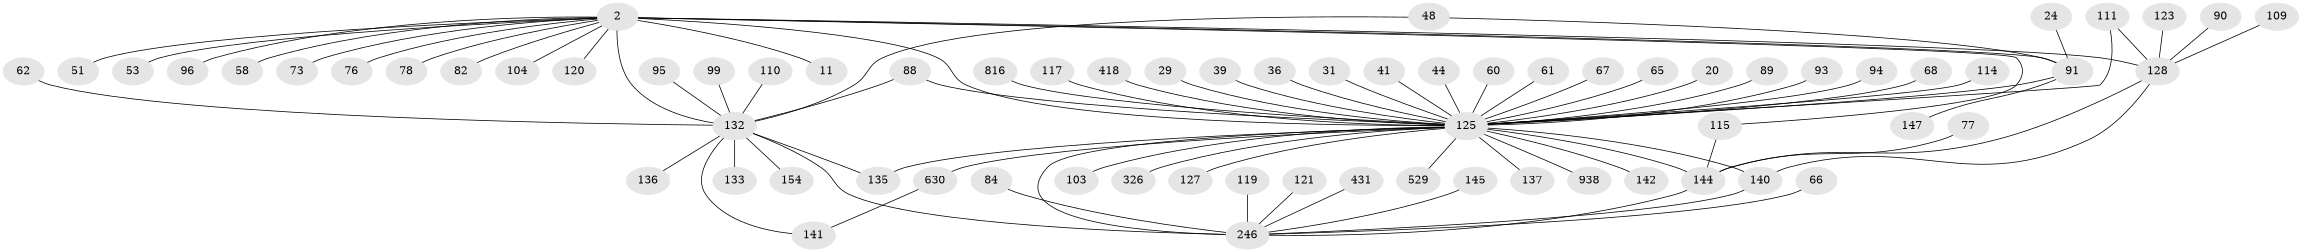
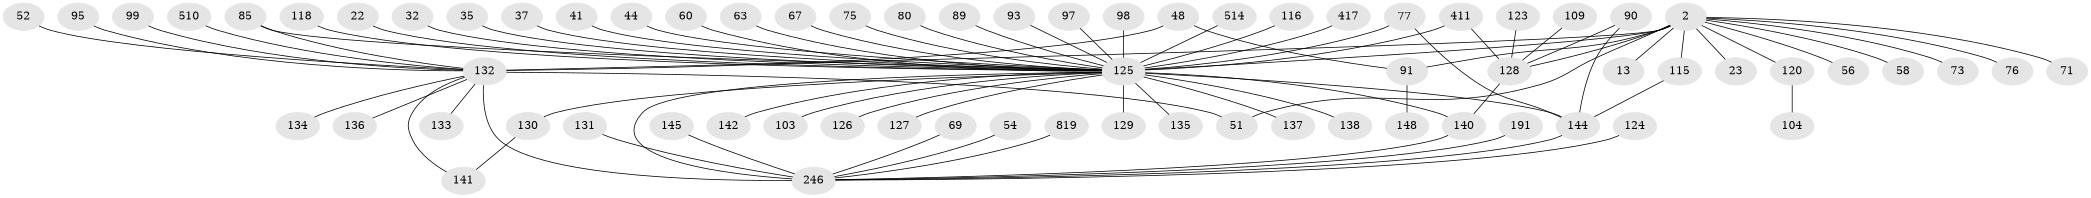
(2051, 17) -> none
(2107, 17) -> (1461, 17)
(568, 44) -> (1792, 99)
(24, 71) -> (24, 17)
(133, 71) -> (1736, 71)
(188, 71) -> (1848, 71)
(406, 71) -> (2067, 71)
(461, 71) -> none
(770, 71) -> (189, 17)
(827, 71) -> (1624, 71)
(910, 71) -> (245, 17)
(995, 71) -> (1292, 17)
(1052, 71) -> (1349, 17)
(1109, 71) -> (302, 17)
(1165, 71) -> (358, 17)
(1220, 71) -> (413, 17)
(1275, 71) -> (467, 17)
(1330, 71) -> (522, 17)
(1548, 71) -> (741, 17)
(1658, 71) -> (850, 17)
(1712, 71) -> (905, 17)
(1877, 71) -> (1069, 17)
(1931, 71) -> (1124, 17)
(1987, 71) -> (1235, 17)
(1772, 107) -> (1269, 55)
none -> (1635, 126)
(1912, 126) -> (1407, 126)
(1936, 150) -> (1592, 66)
(807, 153) -> (794, 78)
(792, 181) -> (298, 126)
(935, 181) -> (528, 126)
(991, 181) -> (1010, 126)
(1134, 181) -> (843, 126)
(1247, 181) -> (1067, 126)
(1304, 181) -> (1521, 126)
(1361, 181) -> (585, 126)
(1418, 181) -> (1124, 126)
(1589, 181) -> (1350, 126)
(1816, 181) -> (956, 126)
